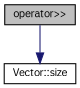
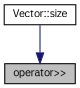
(40, 39) -> (40, 39)
